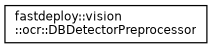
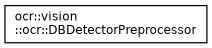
(106, 24) -> (106, 24)
